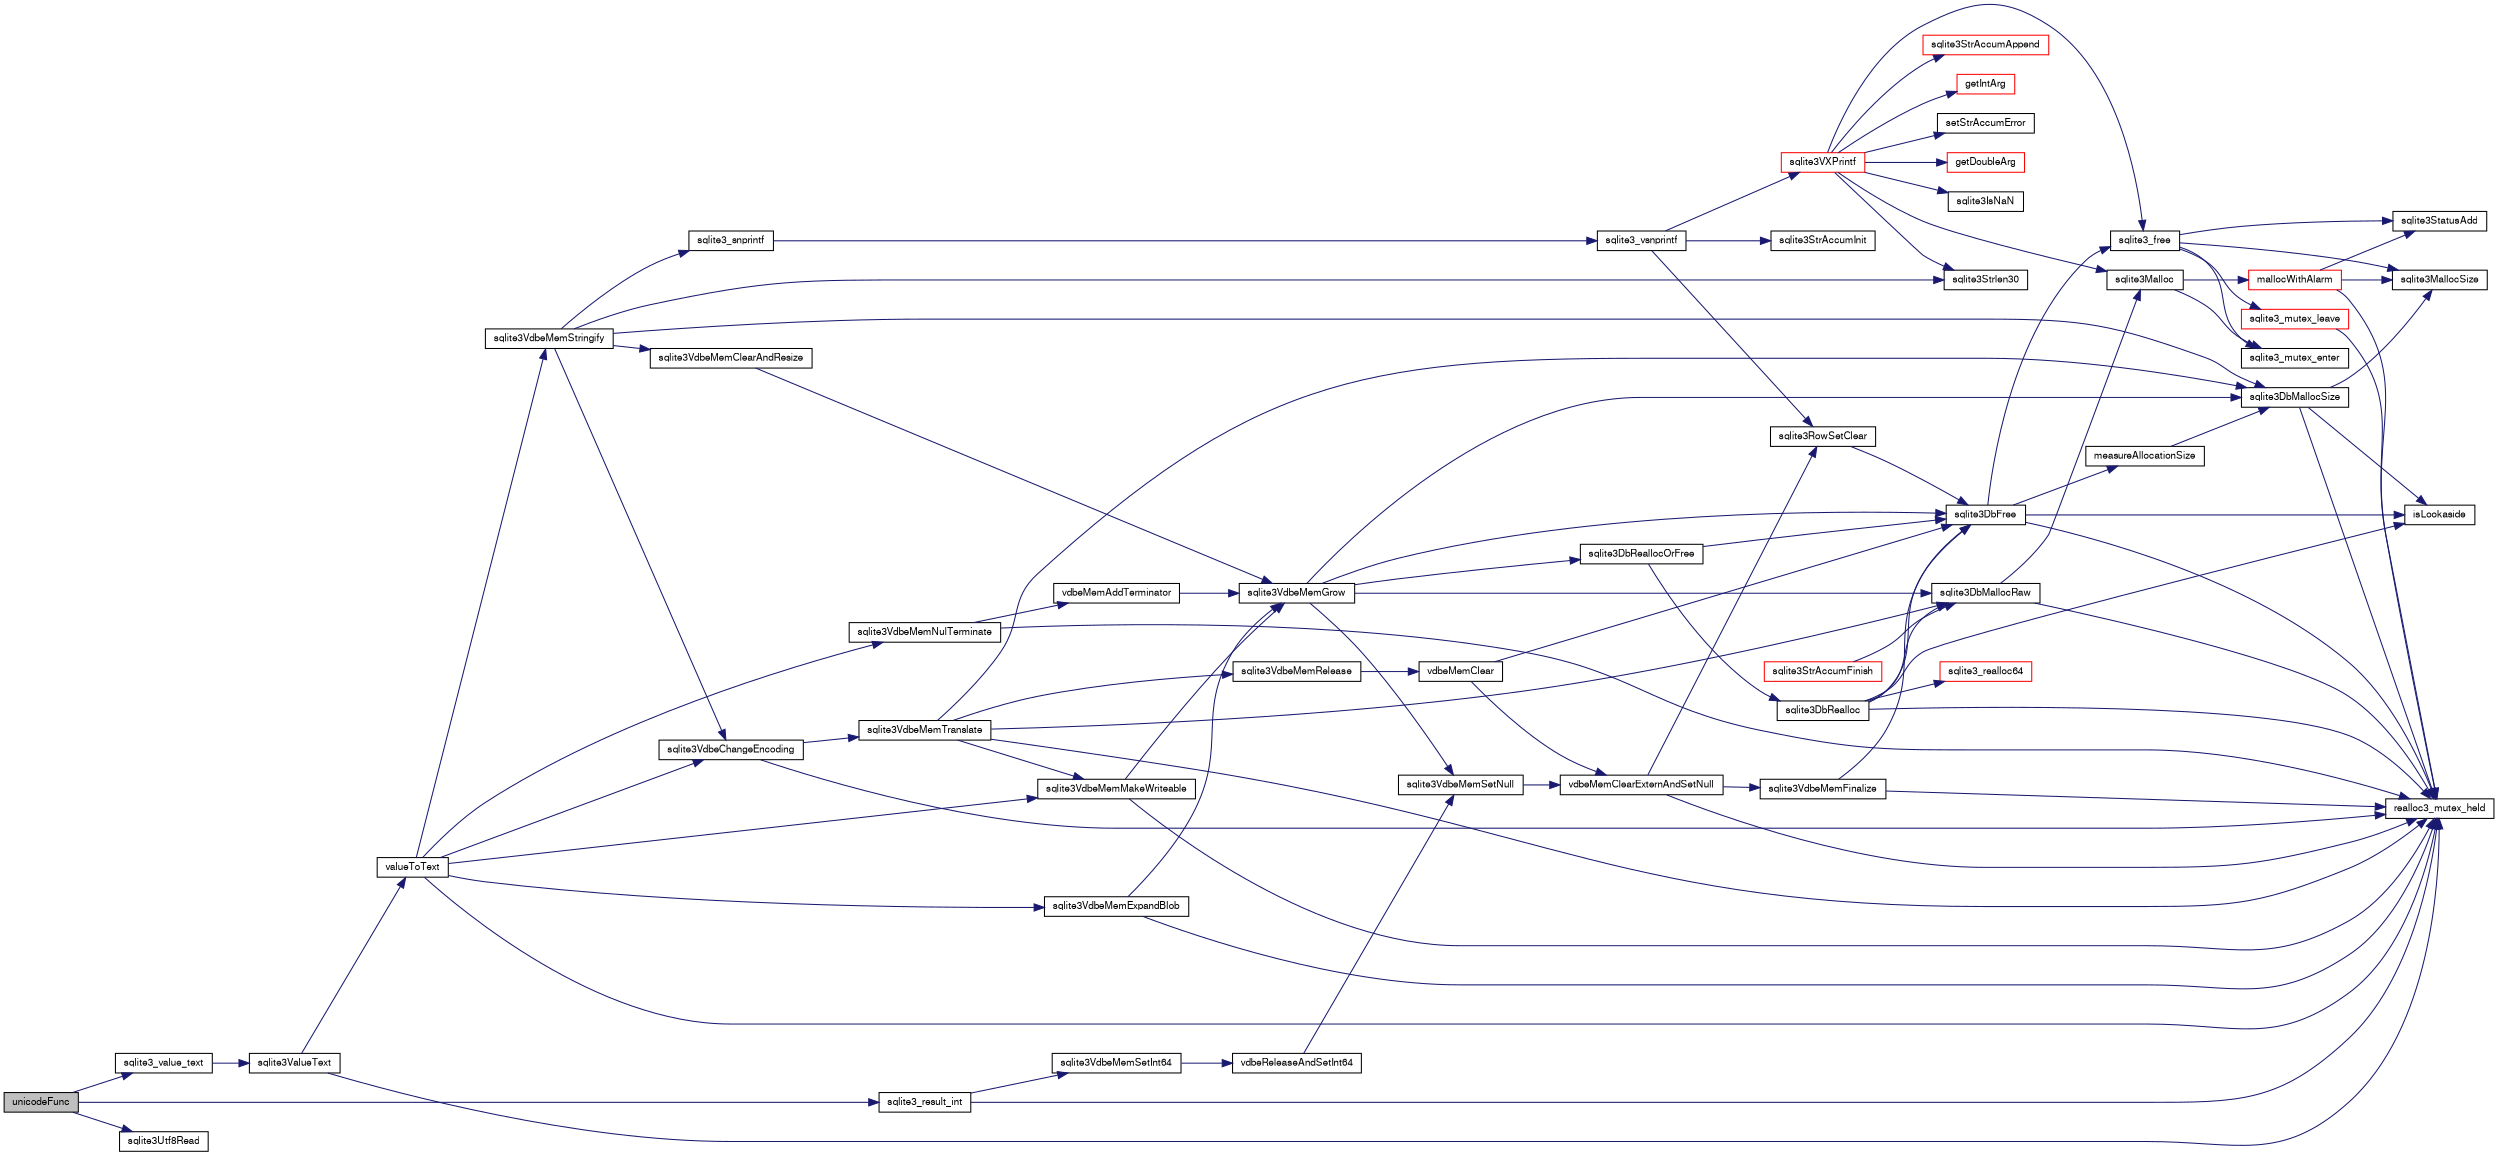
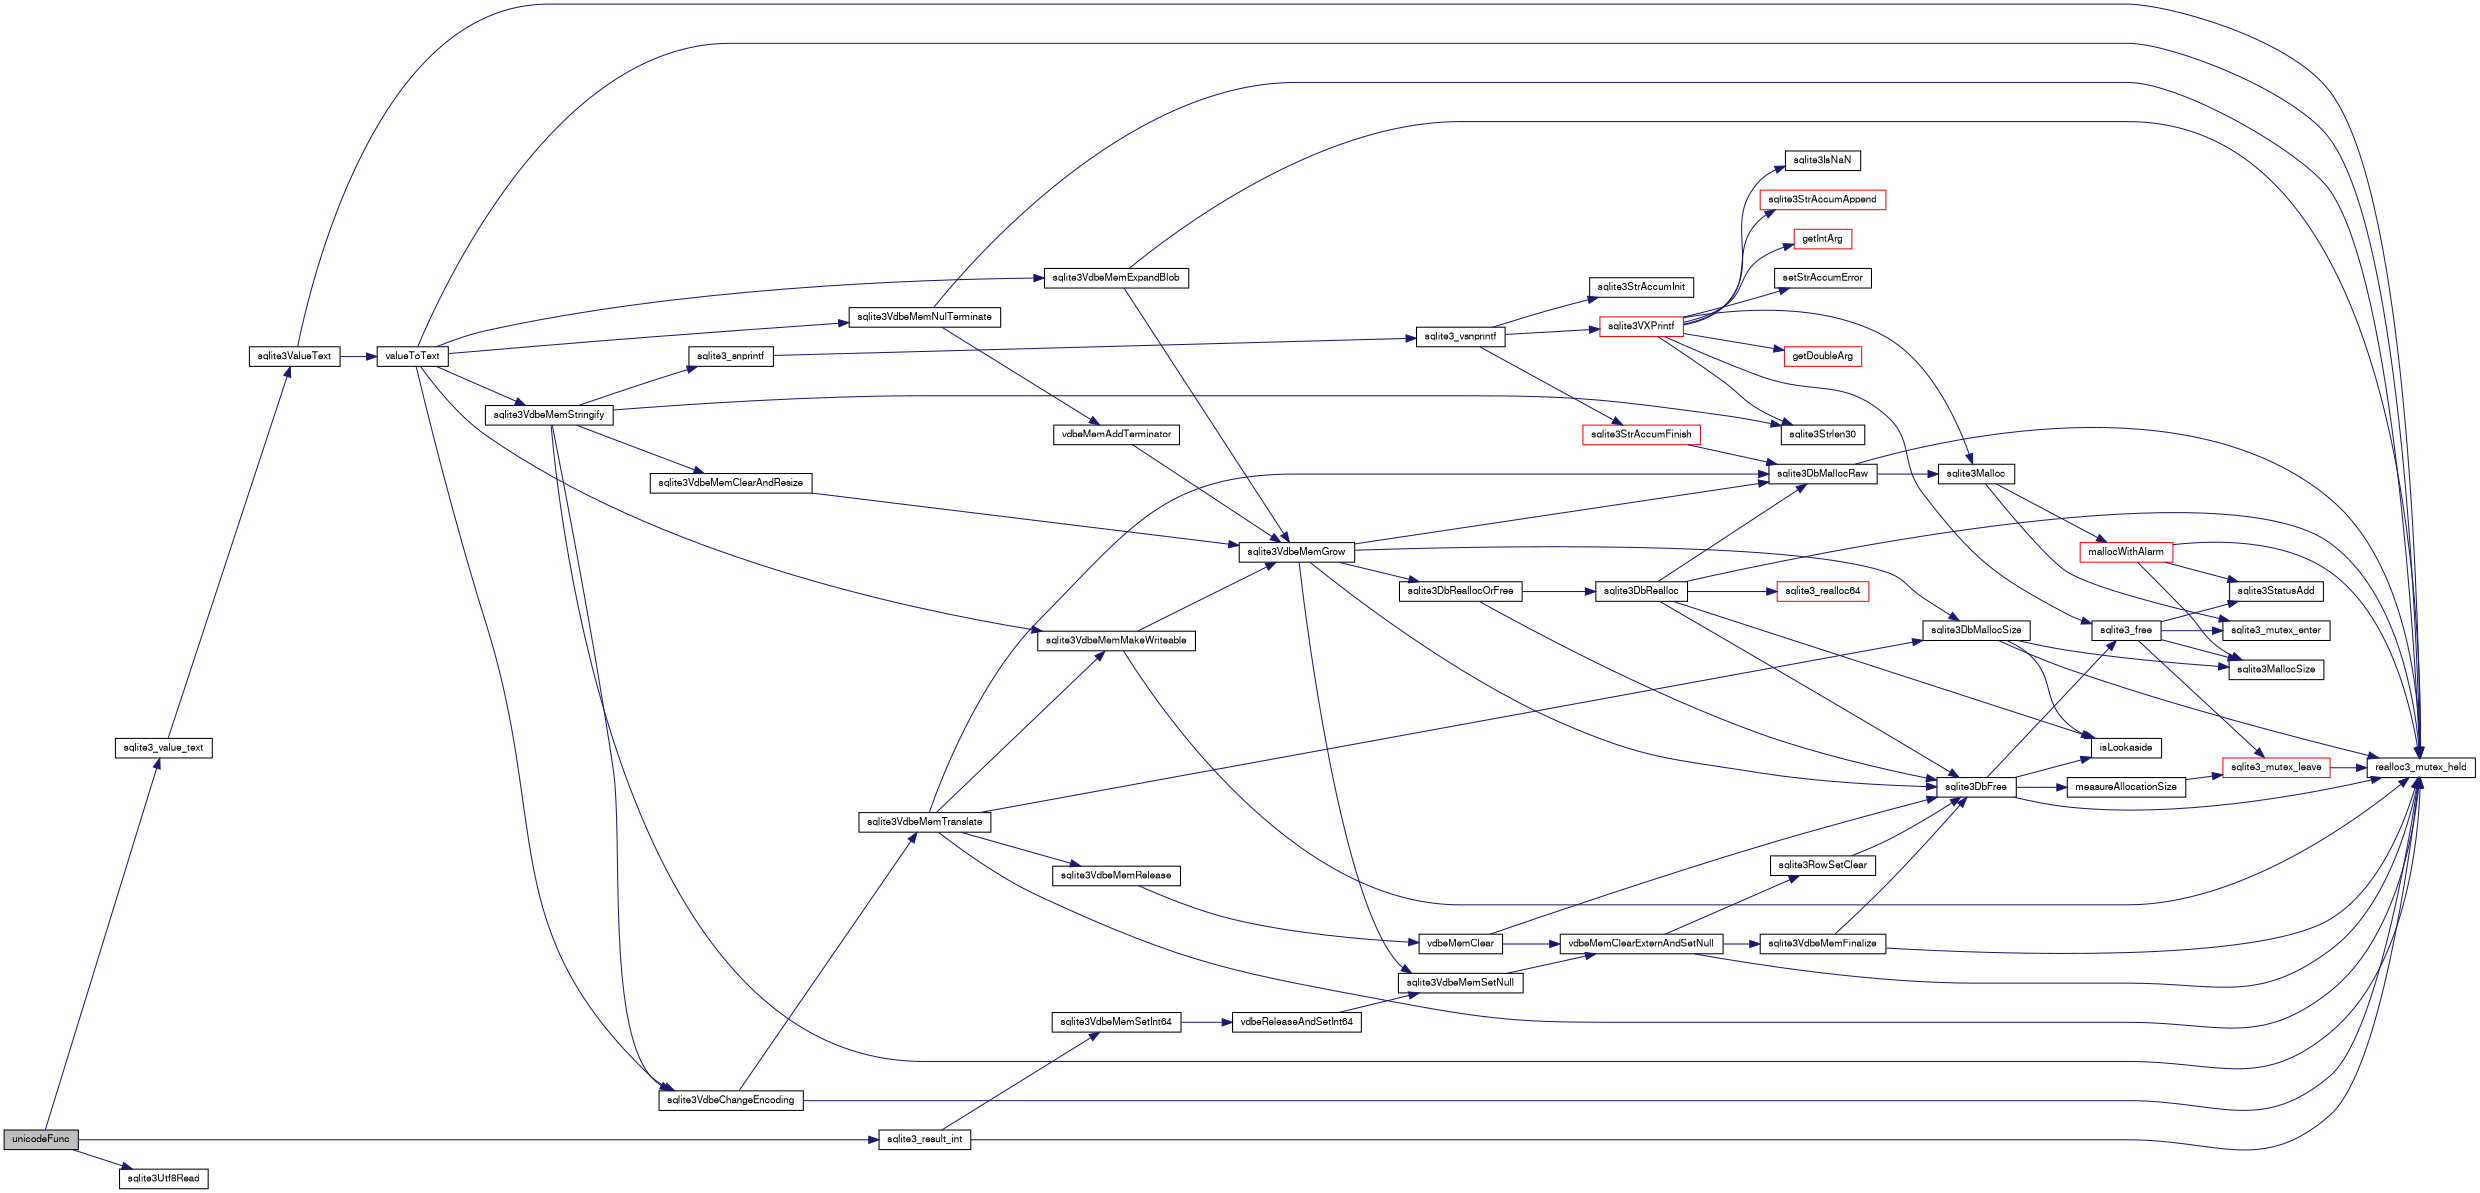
(1440, 319) -> (1366, 1061)
(1729, 335) -> (1547, 383)
(2215, 429) -> (2199, 778)
